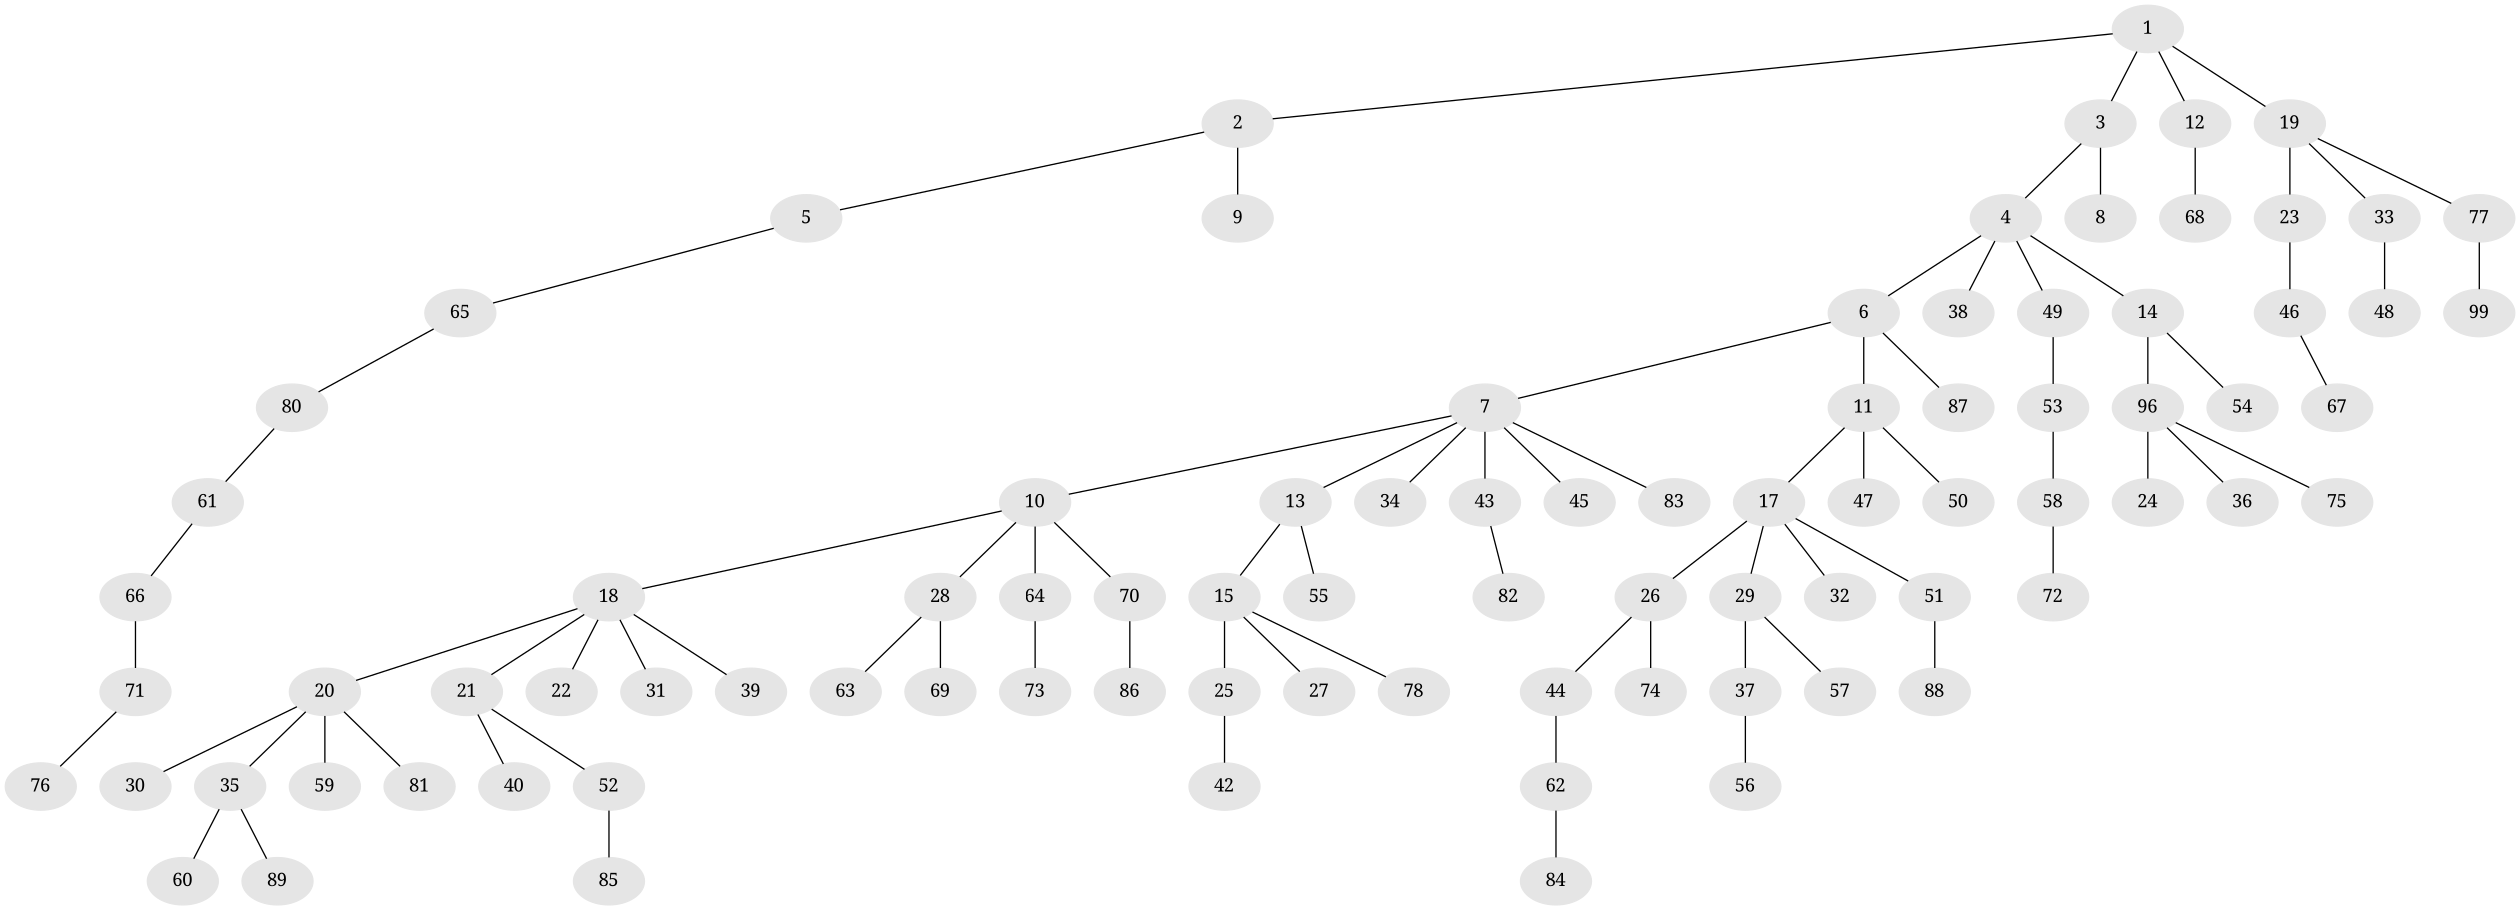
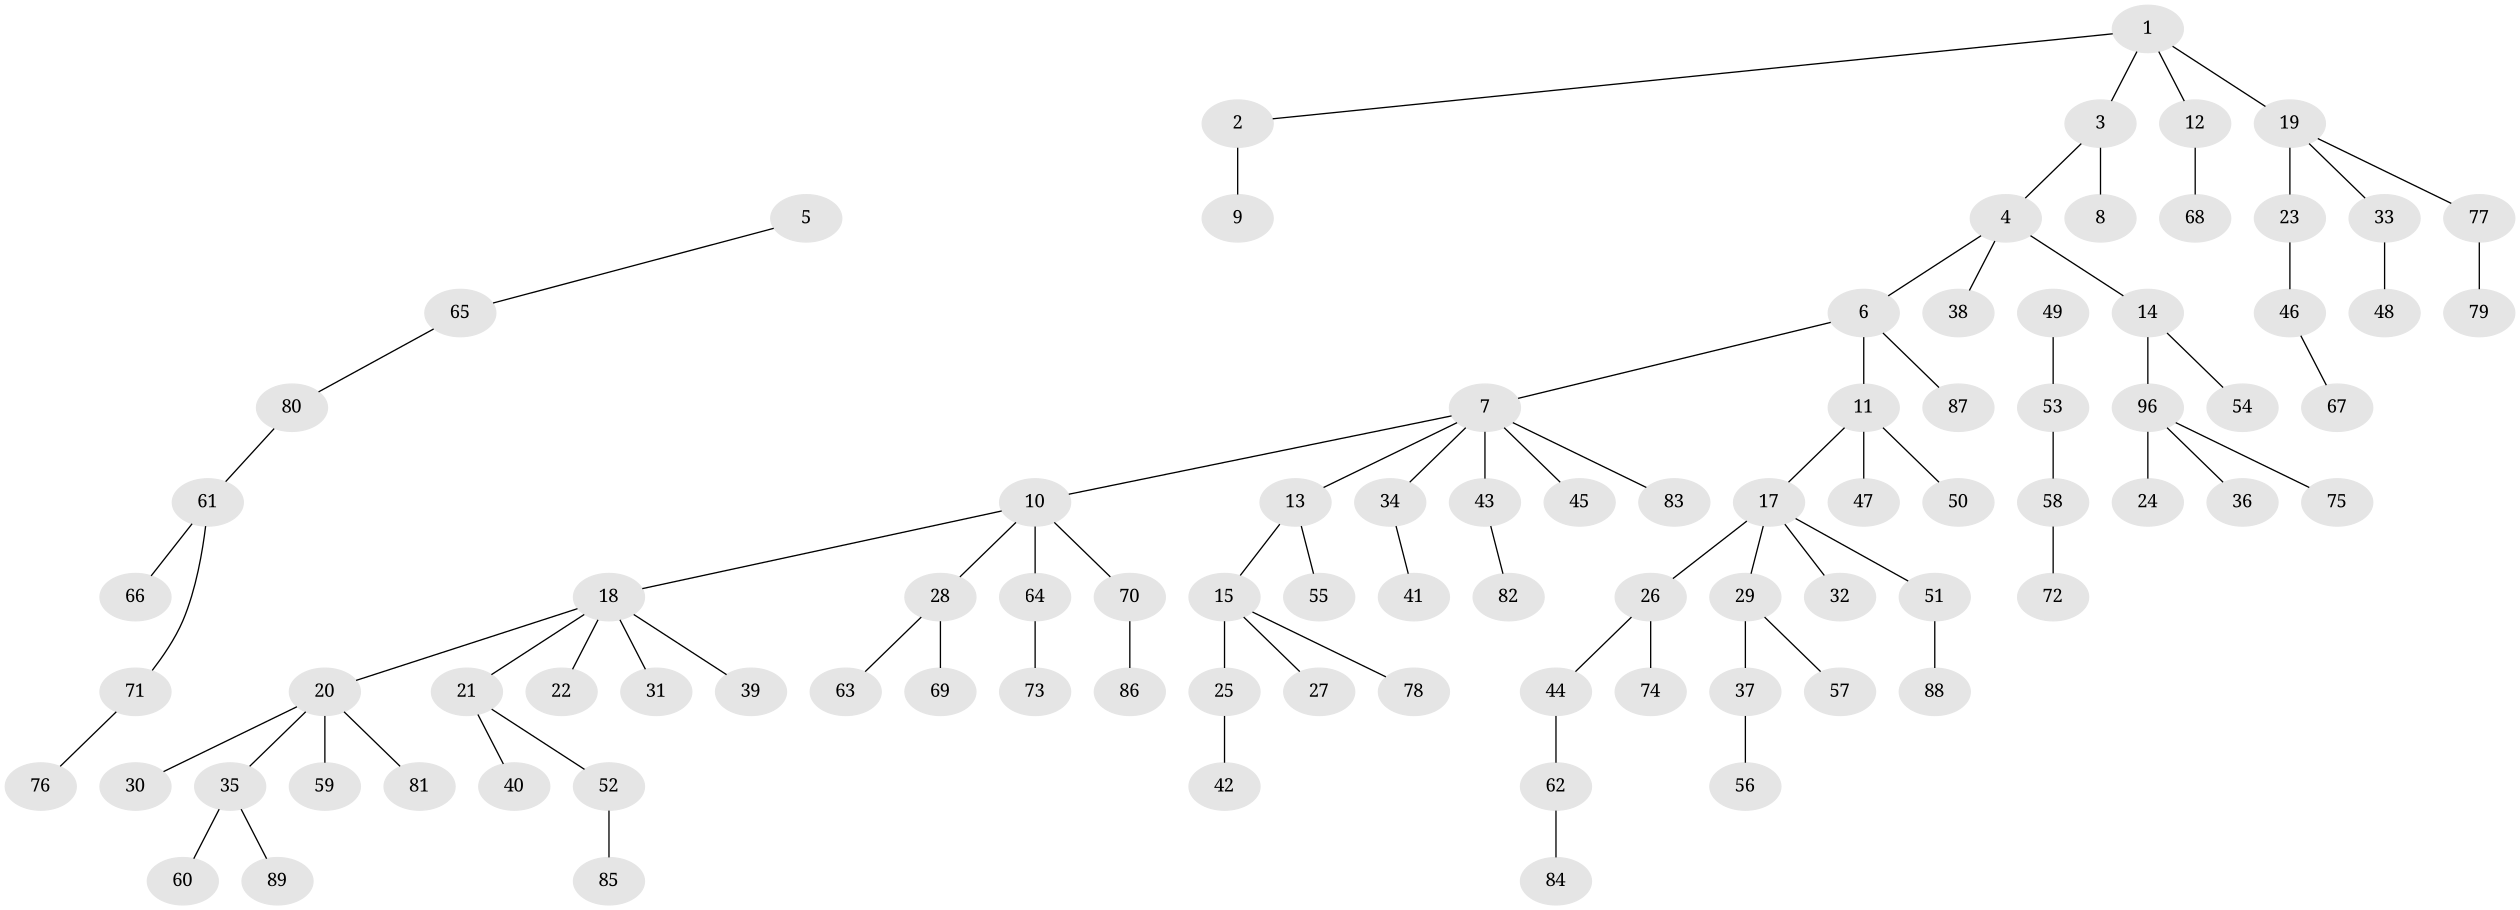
(1022, 171) -> none
(2030, 266) -> none
(2479, 313) -> (2479, 313)
none -> (1414, 597)
(135, 645) -> (190, 602)
